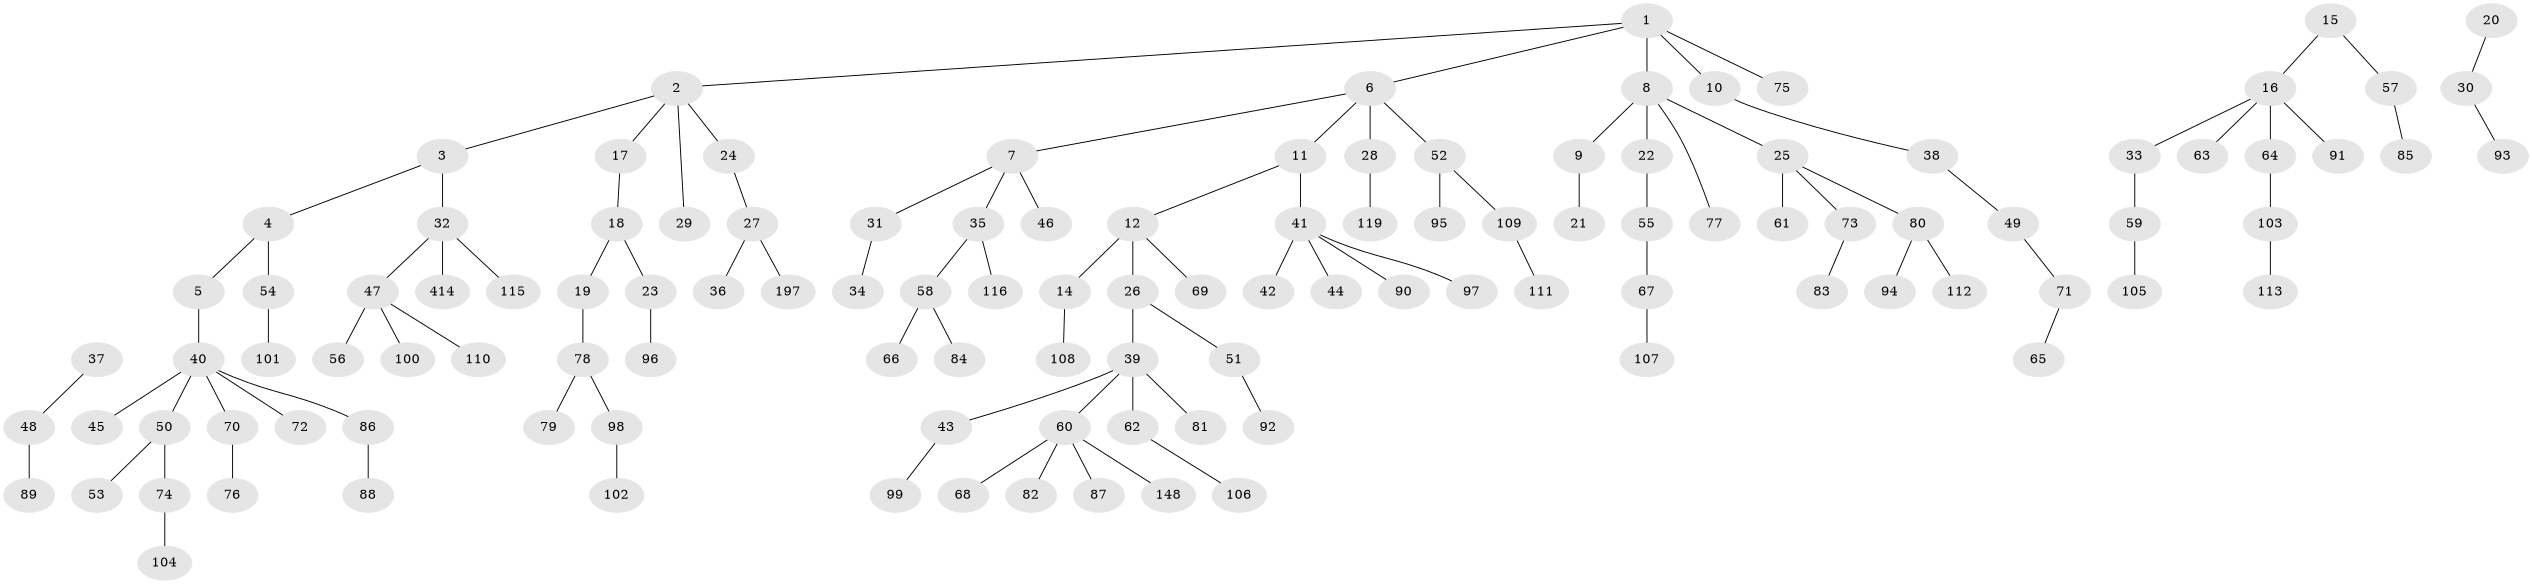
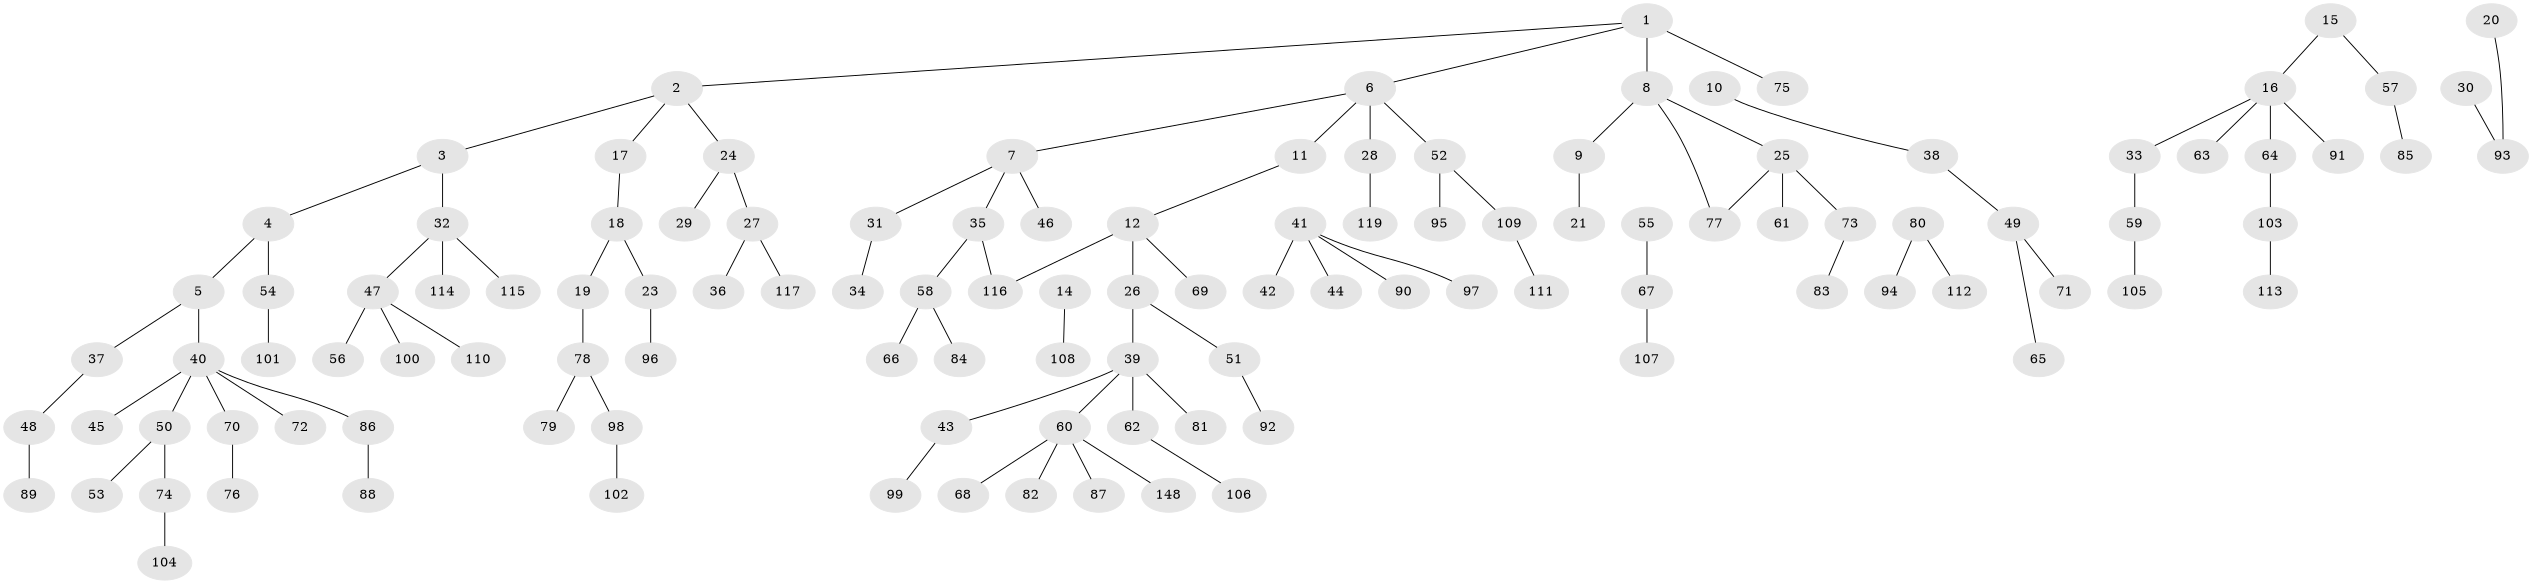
(2479, 54) -> (2501, 88)
(1681, 55) -> none
(681, 156) -> (707, 190)
(1647, 156) -> none
(1300, 190) -> none
(1850, 190) -> (1749, 190)
(1099, 258) -> (1065, 258)
(443, 292) -> (443, 292)
(788, 292) -> (788, 292)
none -> (148, 326)
(2052, 326) -> (2026, 292)
